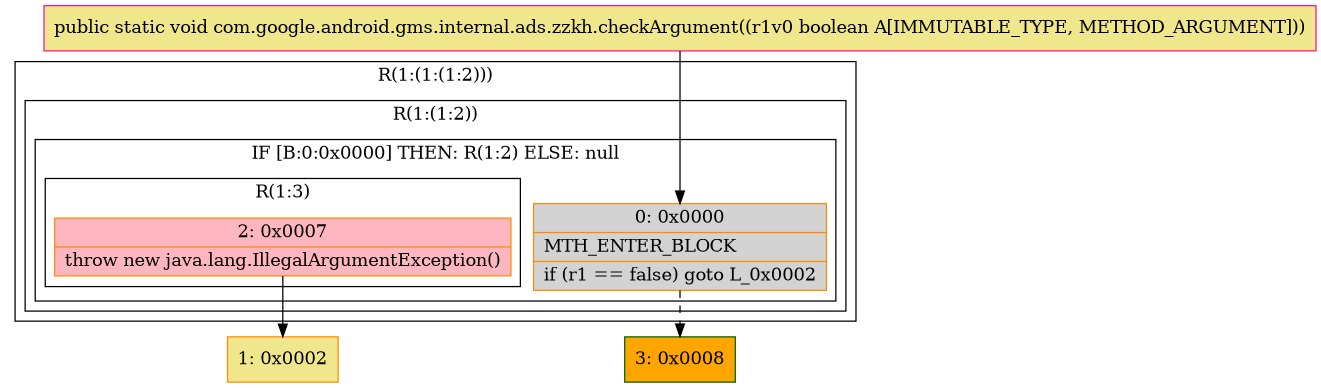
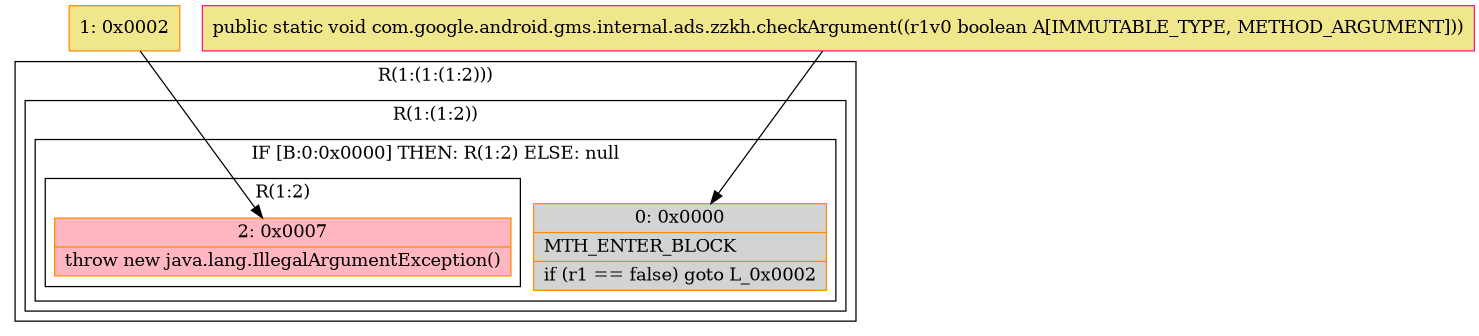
(283, 193) -> (283, 193)
(283, 300) -> (198, 129)
(680, 359) -> none
